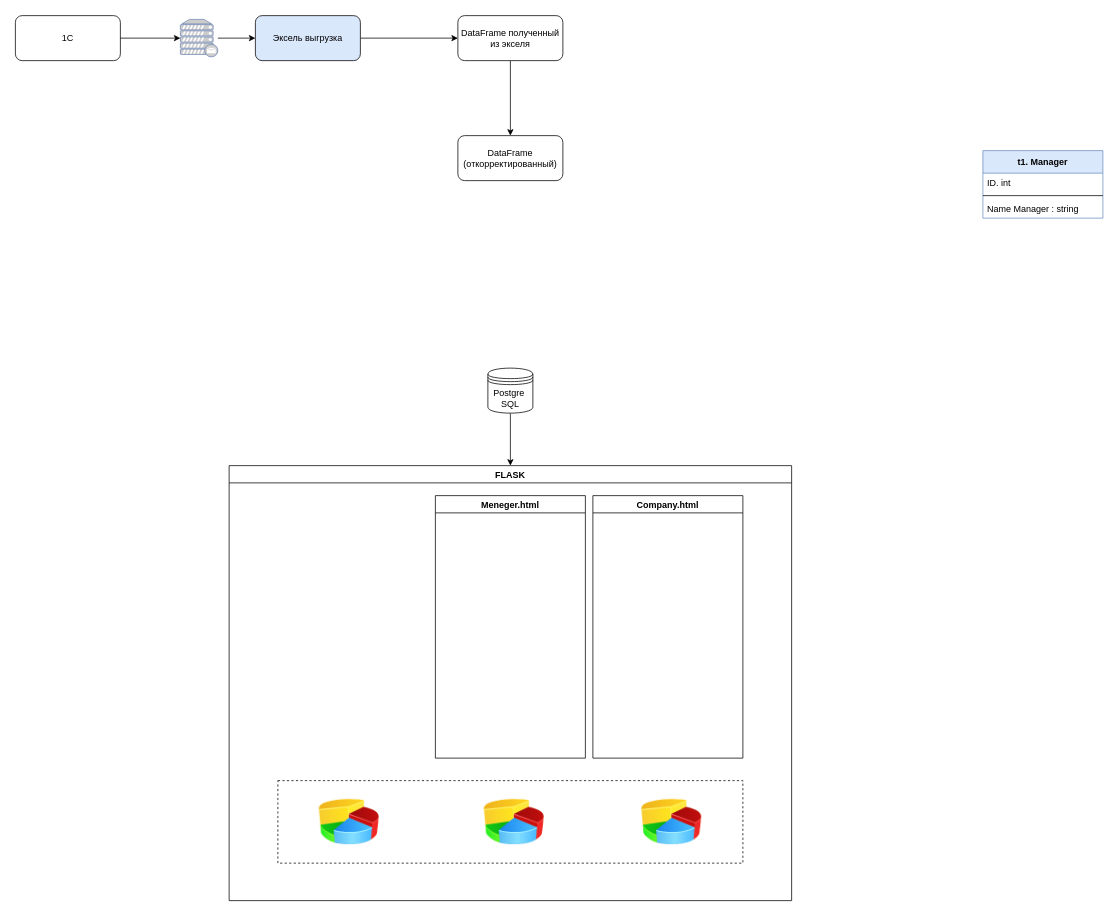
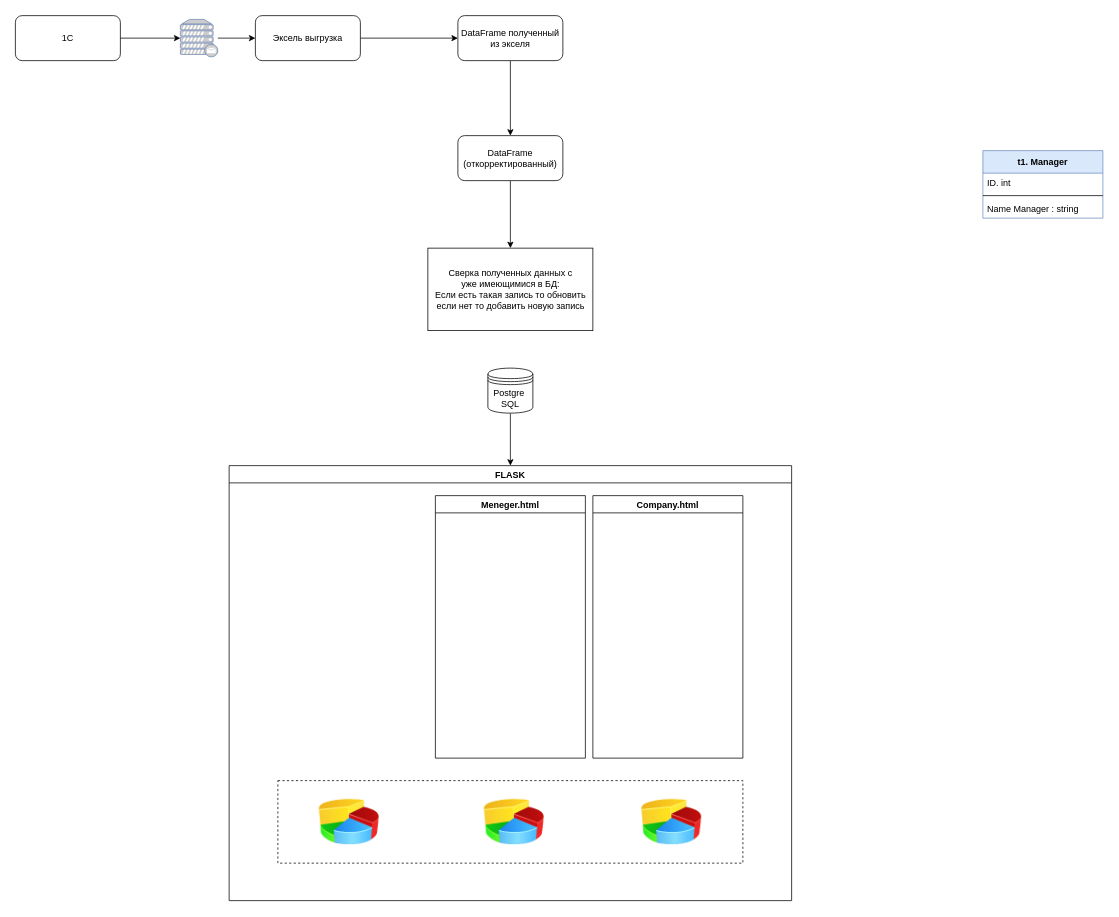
(308, 38) -> (308, 38)
none -> (510, 212)
none -> (510, 289)
